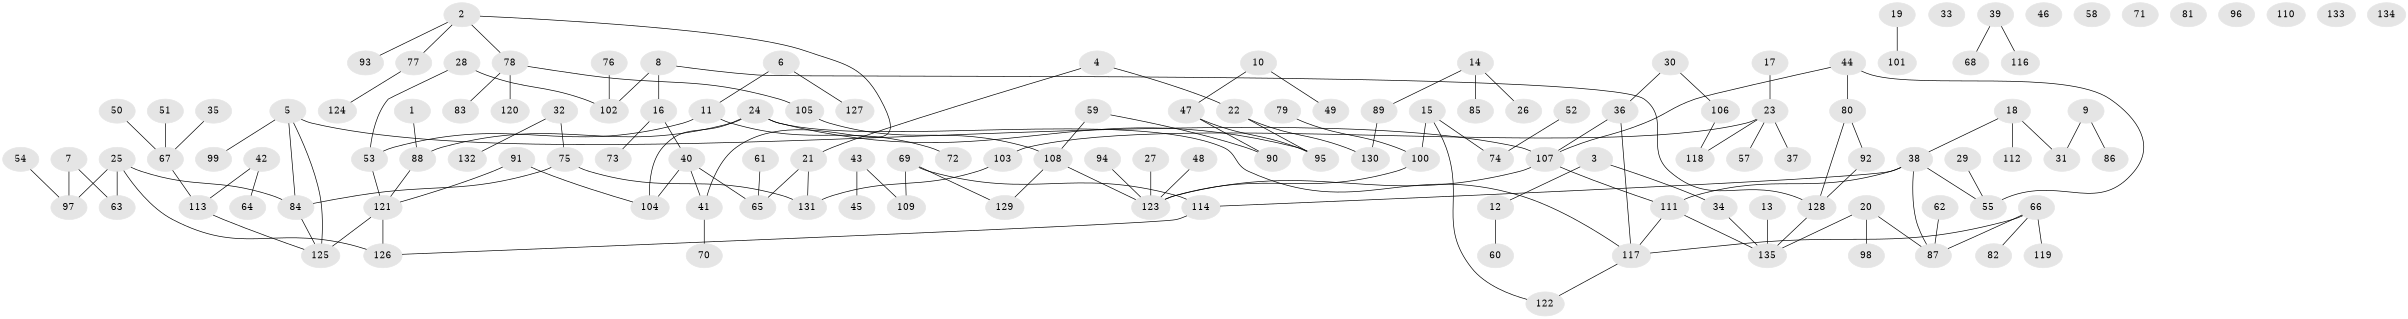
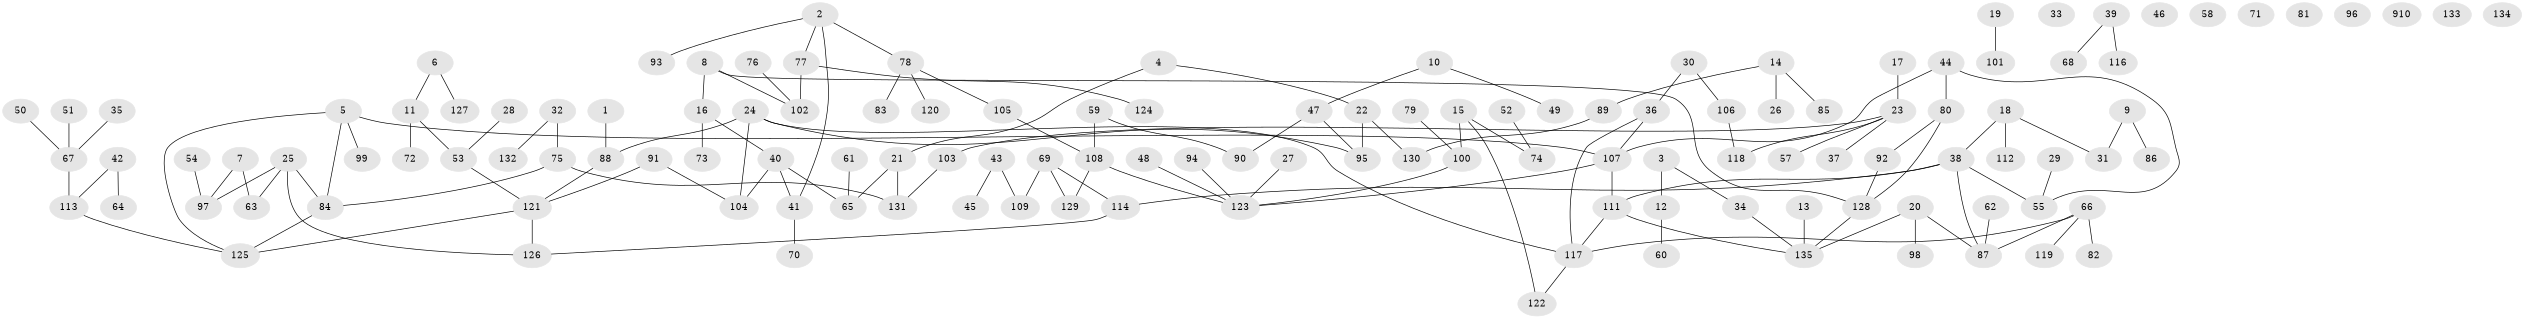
(2286, 15) -> (2402, 15)
(535, 87) -> (801, 87)
